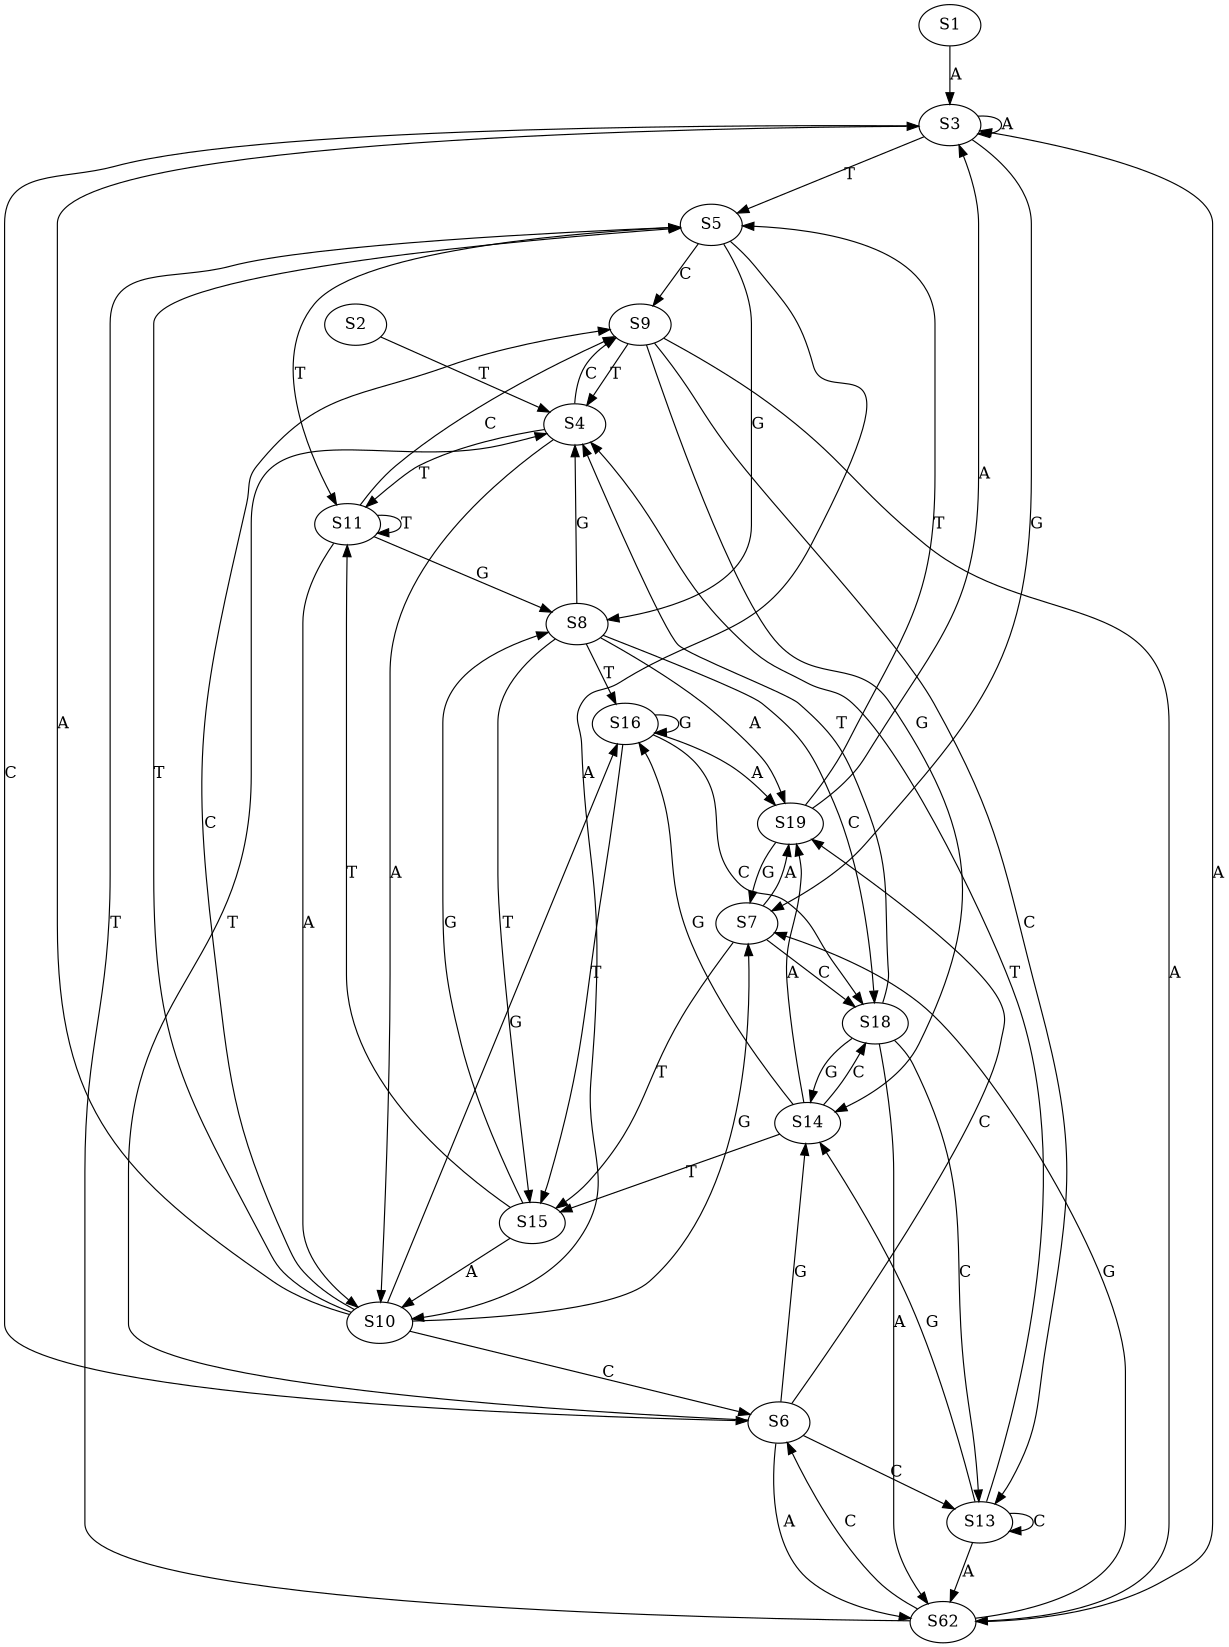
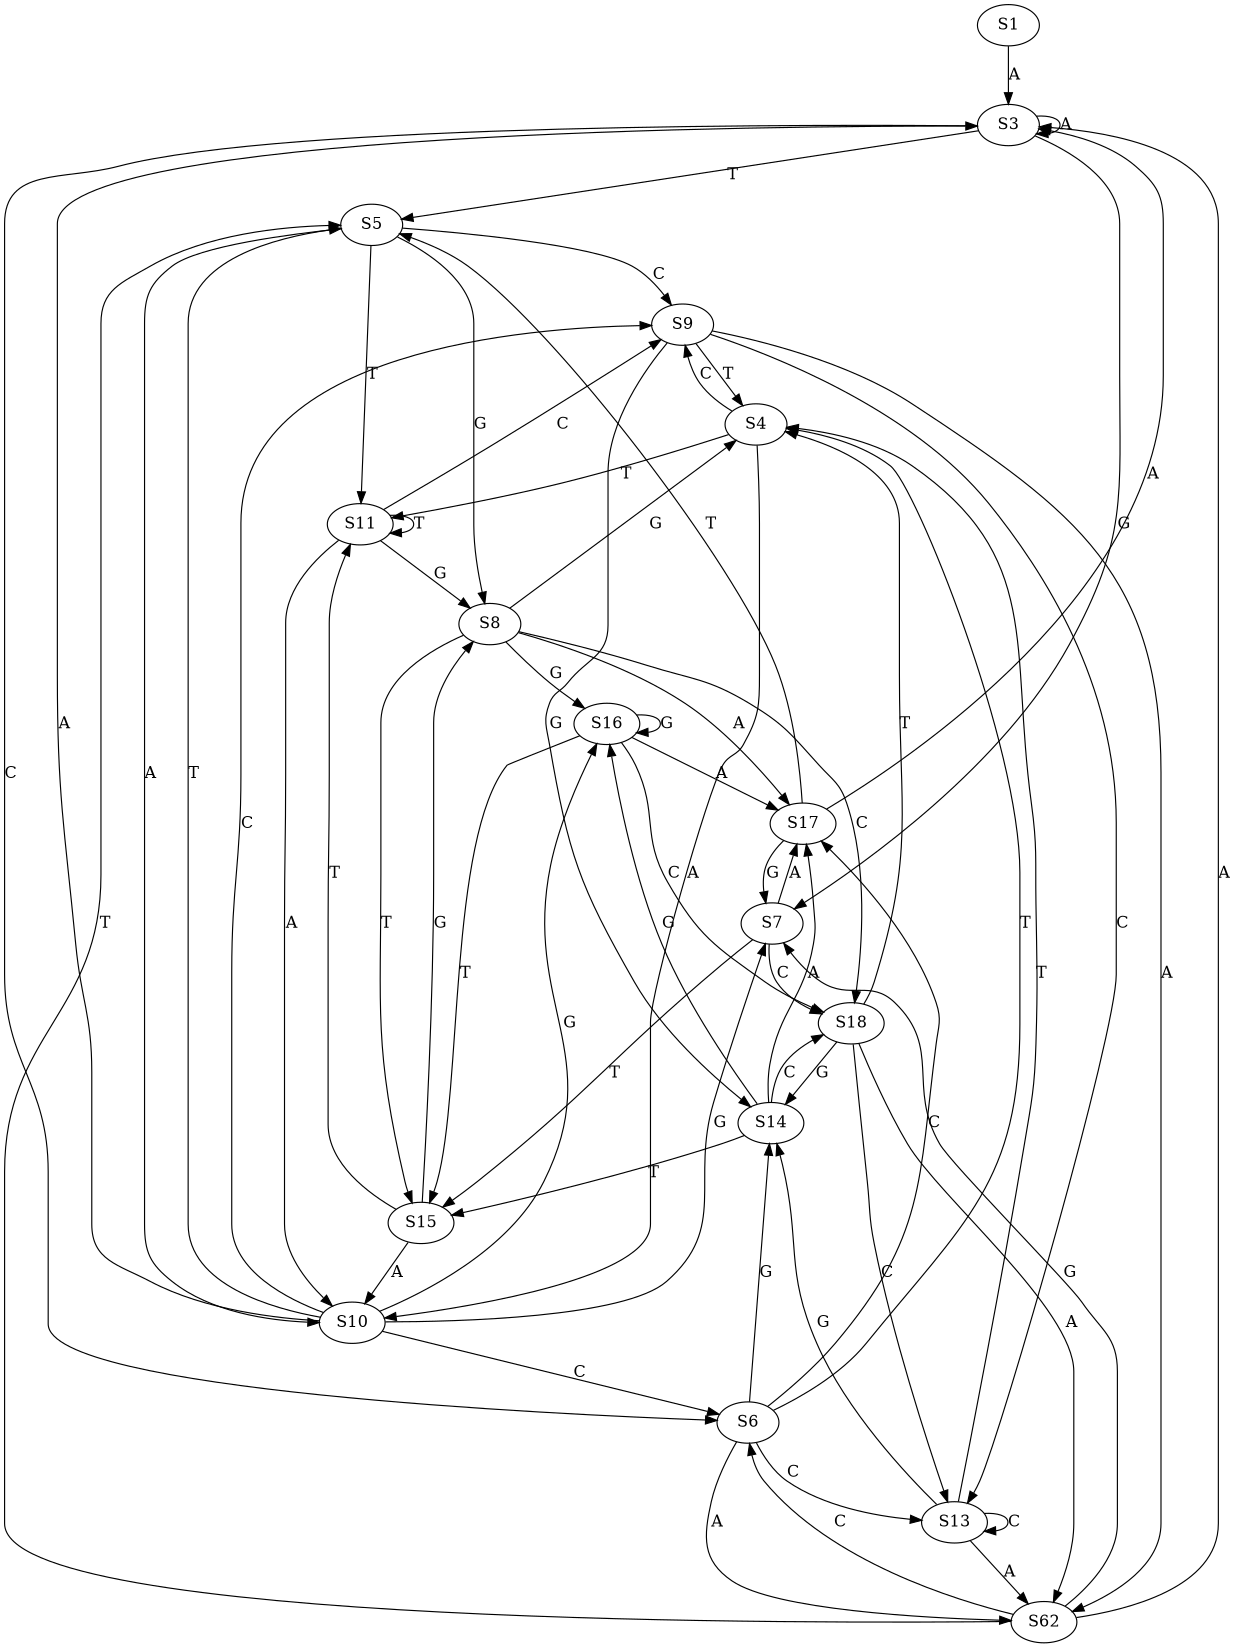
(356, 325) -> none
(609, 674) -> (556, 674)
(790, 824) -> (803, 824)
